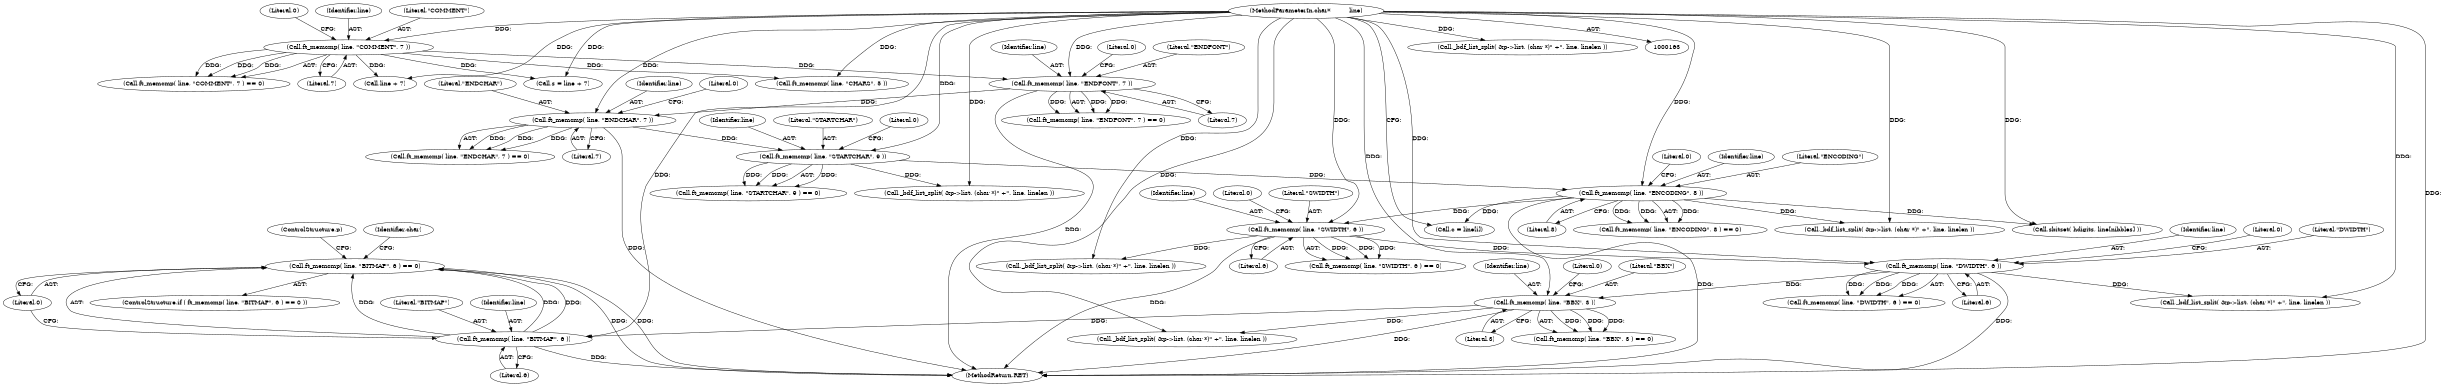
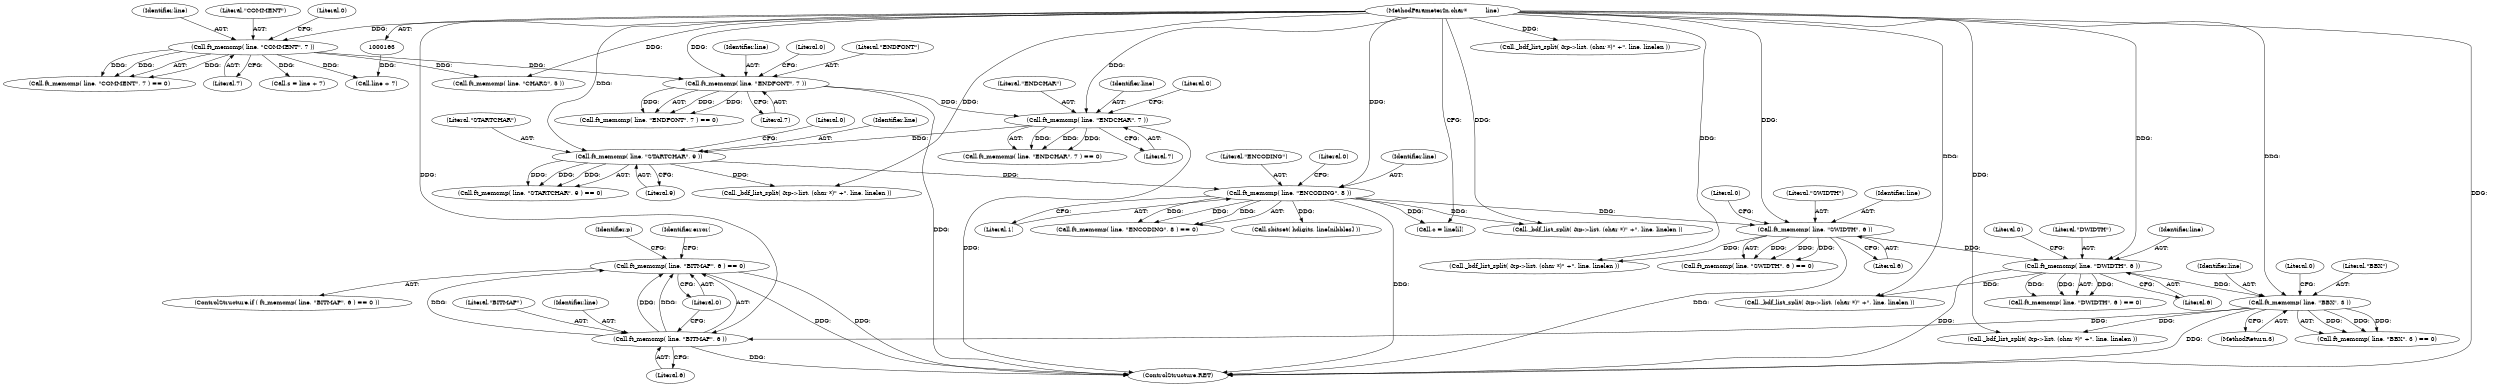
(887, 15) -> none
(814, 16) -> (380, 64)
(1811, 20) -> none
none -> (660, 193)
(312, 230) -> (614, 230)
(399, 230) -> (686, 230)
(1542, 230) -> (999, 230)
(1480, 339) -> (2248, 339)
(997, 376) -> (1178, 376)
